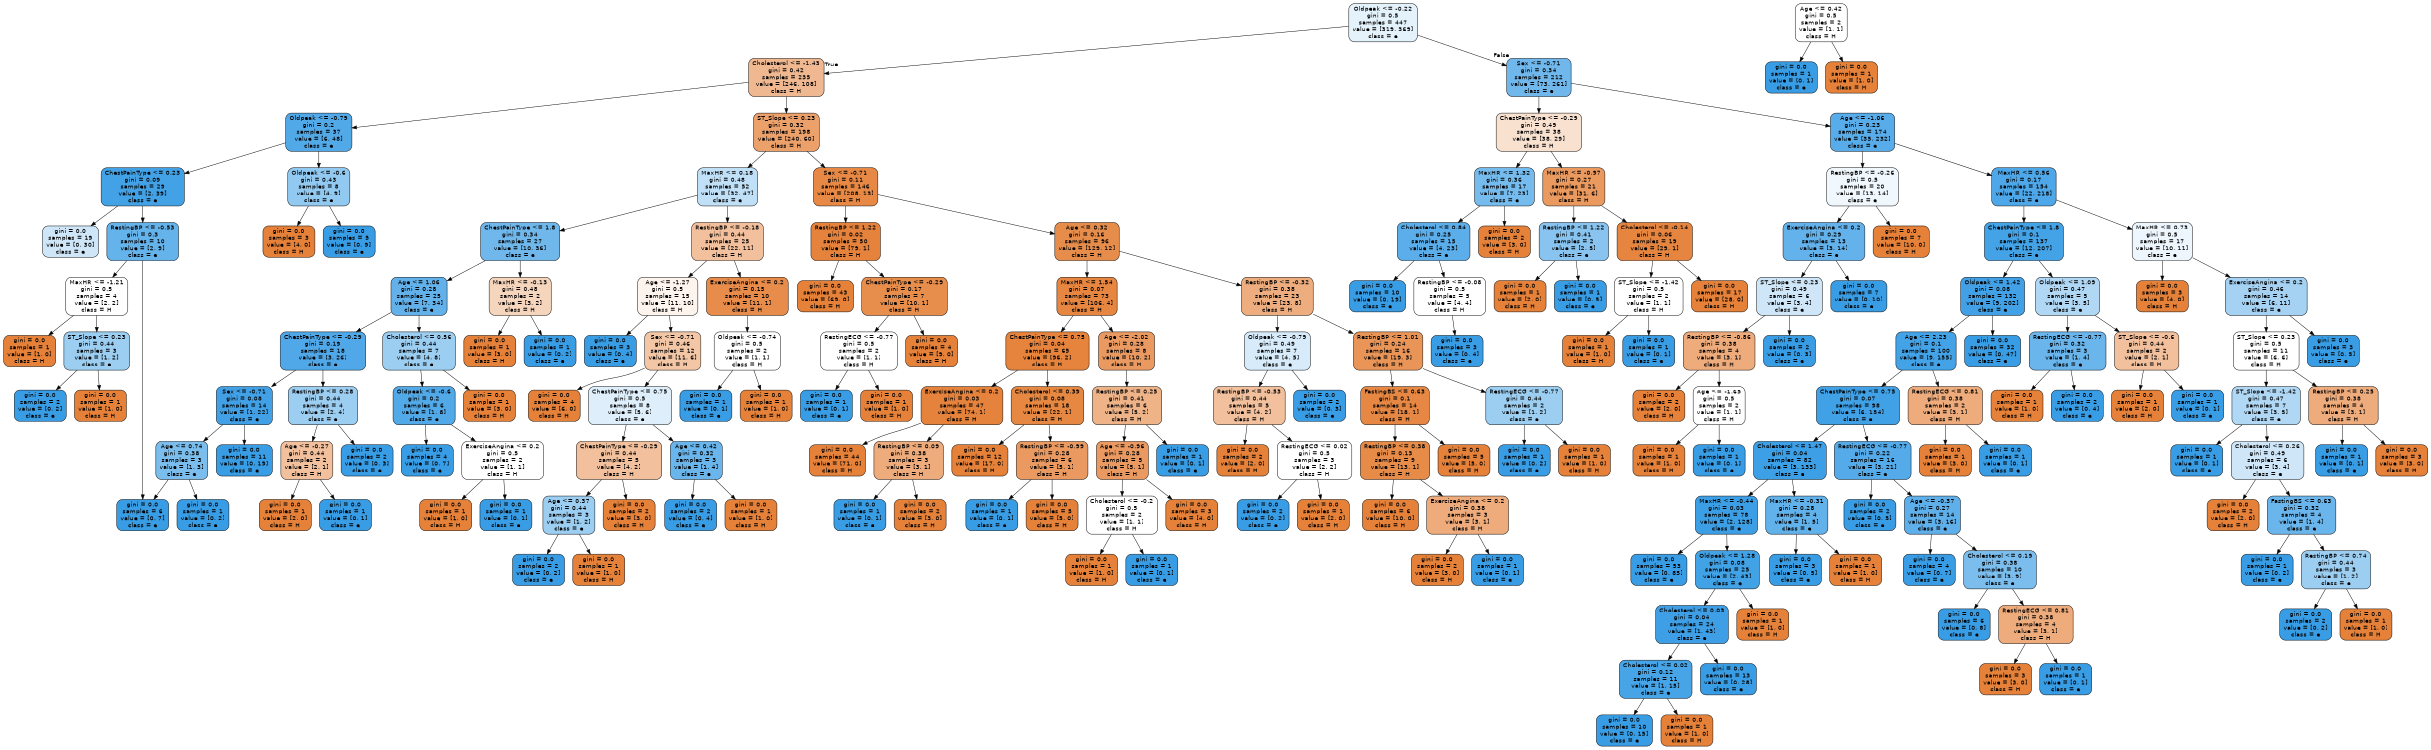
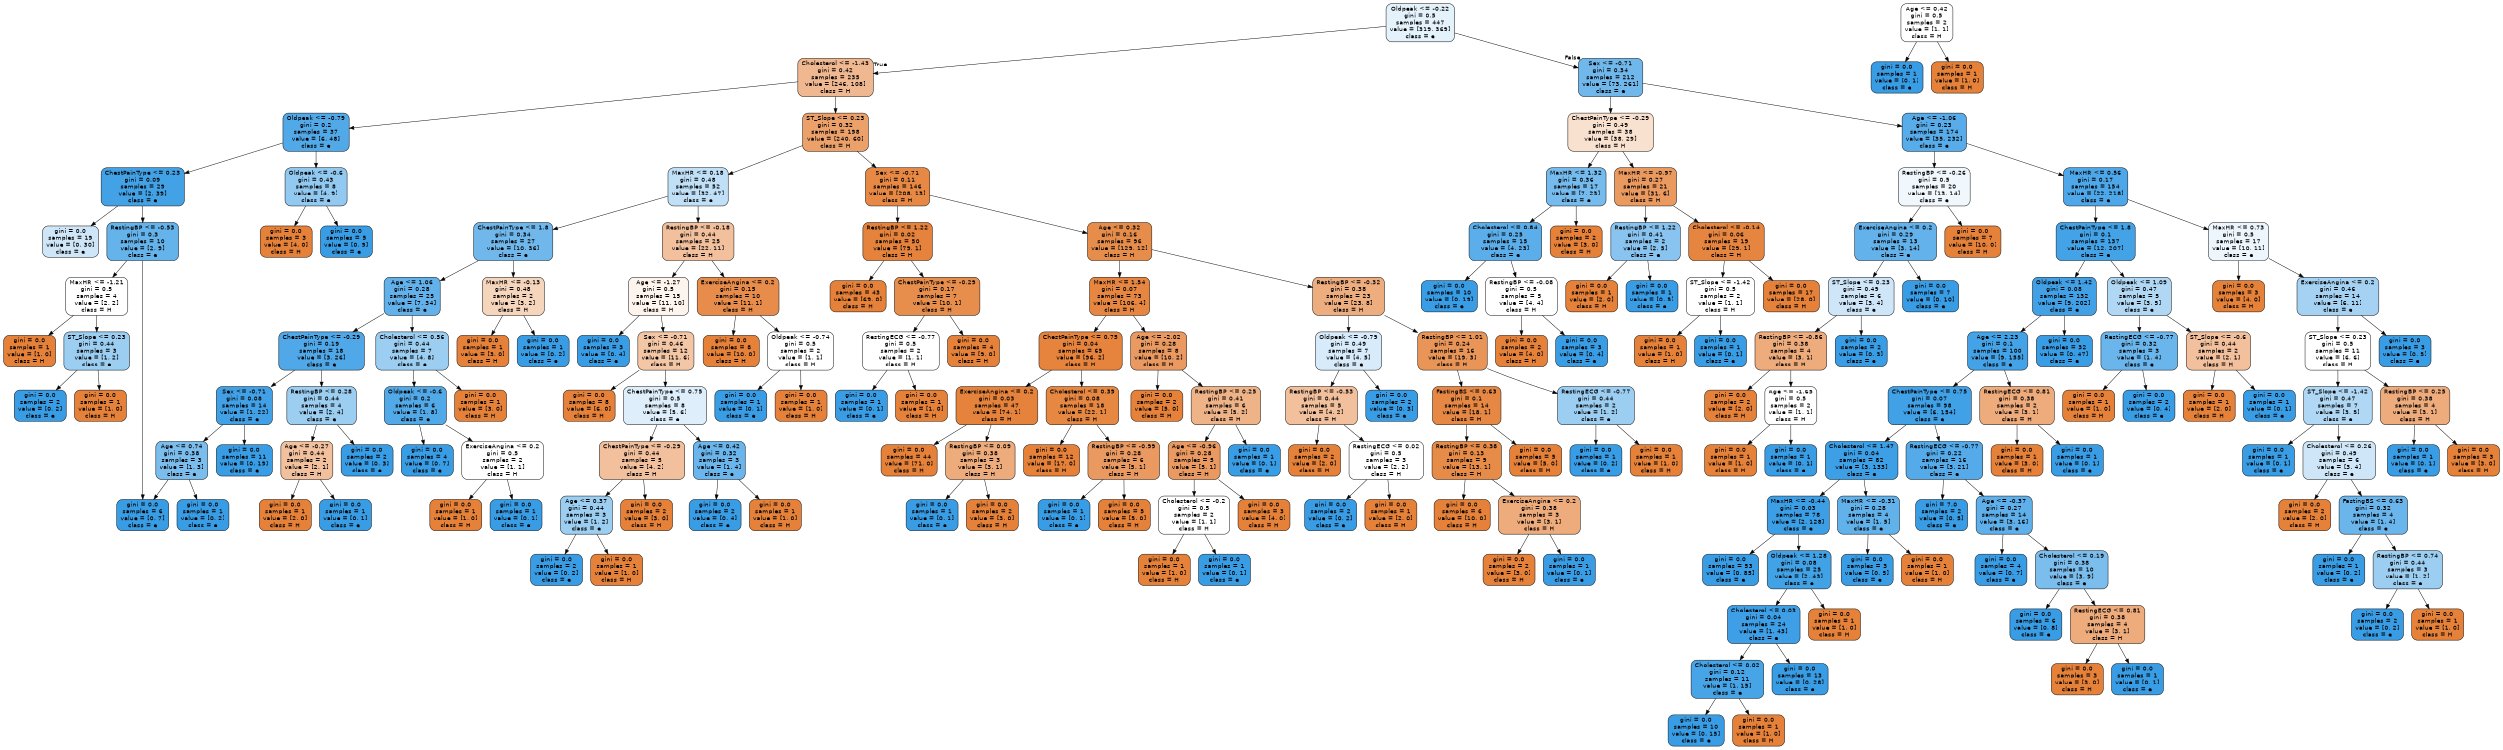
none -> (731, 351)
none -> (1521, 351)
(554, 406) -> (589, 406)
none -> (1157, 406)
(1870, 515) -> (1942, 515)
